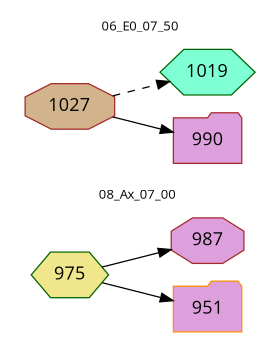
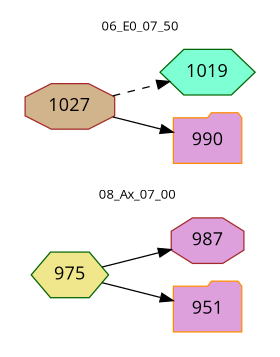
(208, 141) -> (208, 141)
